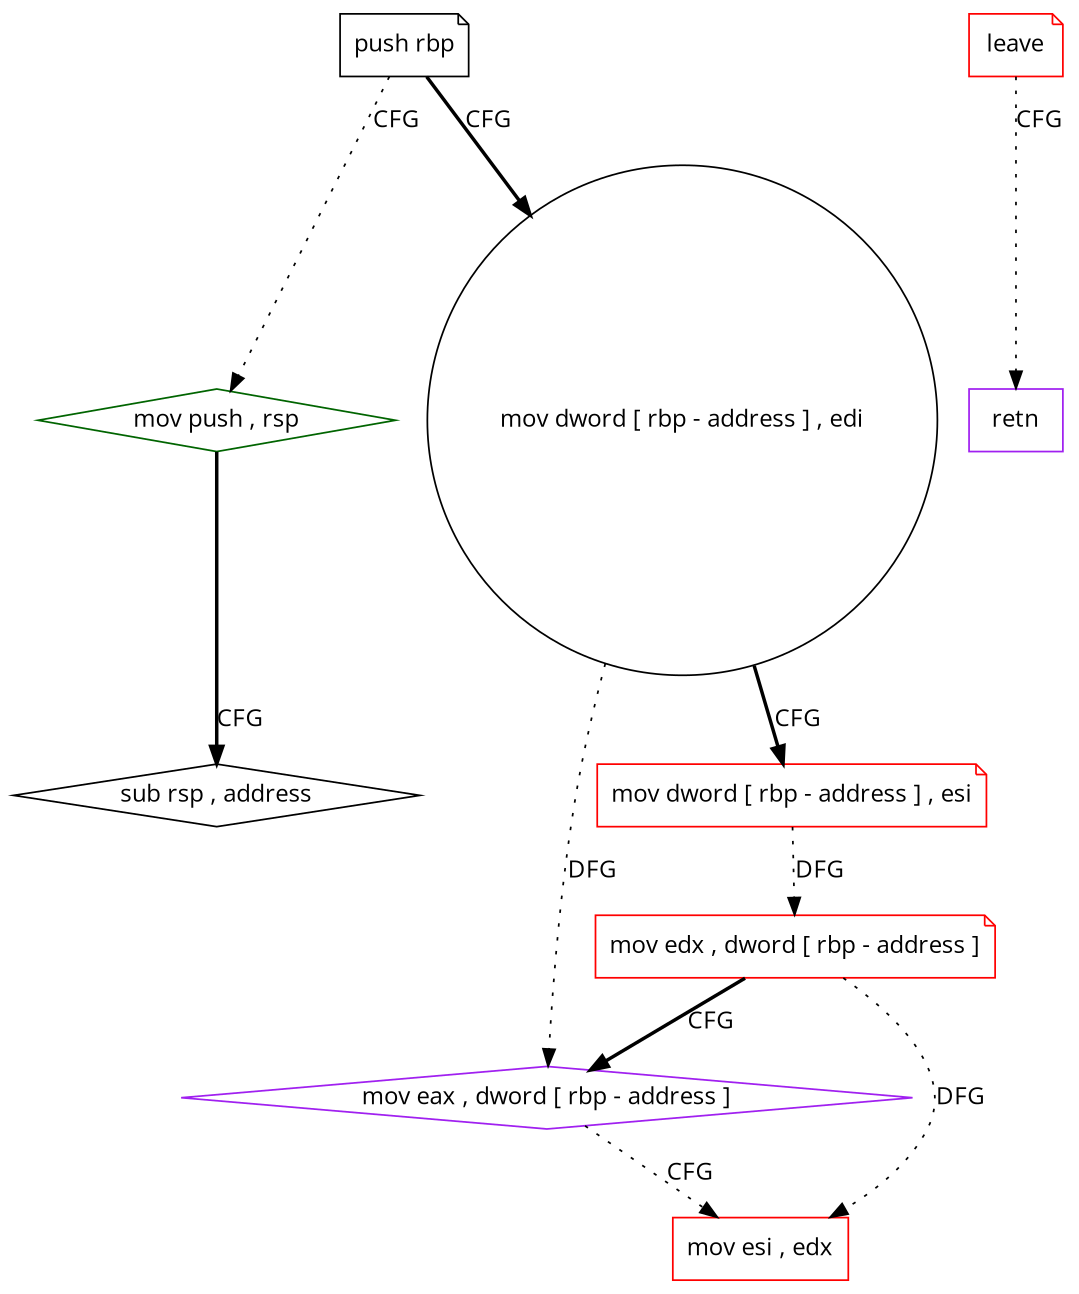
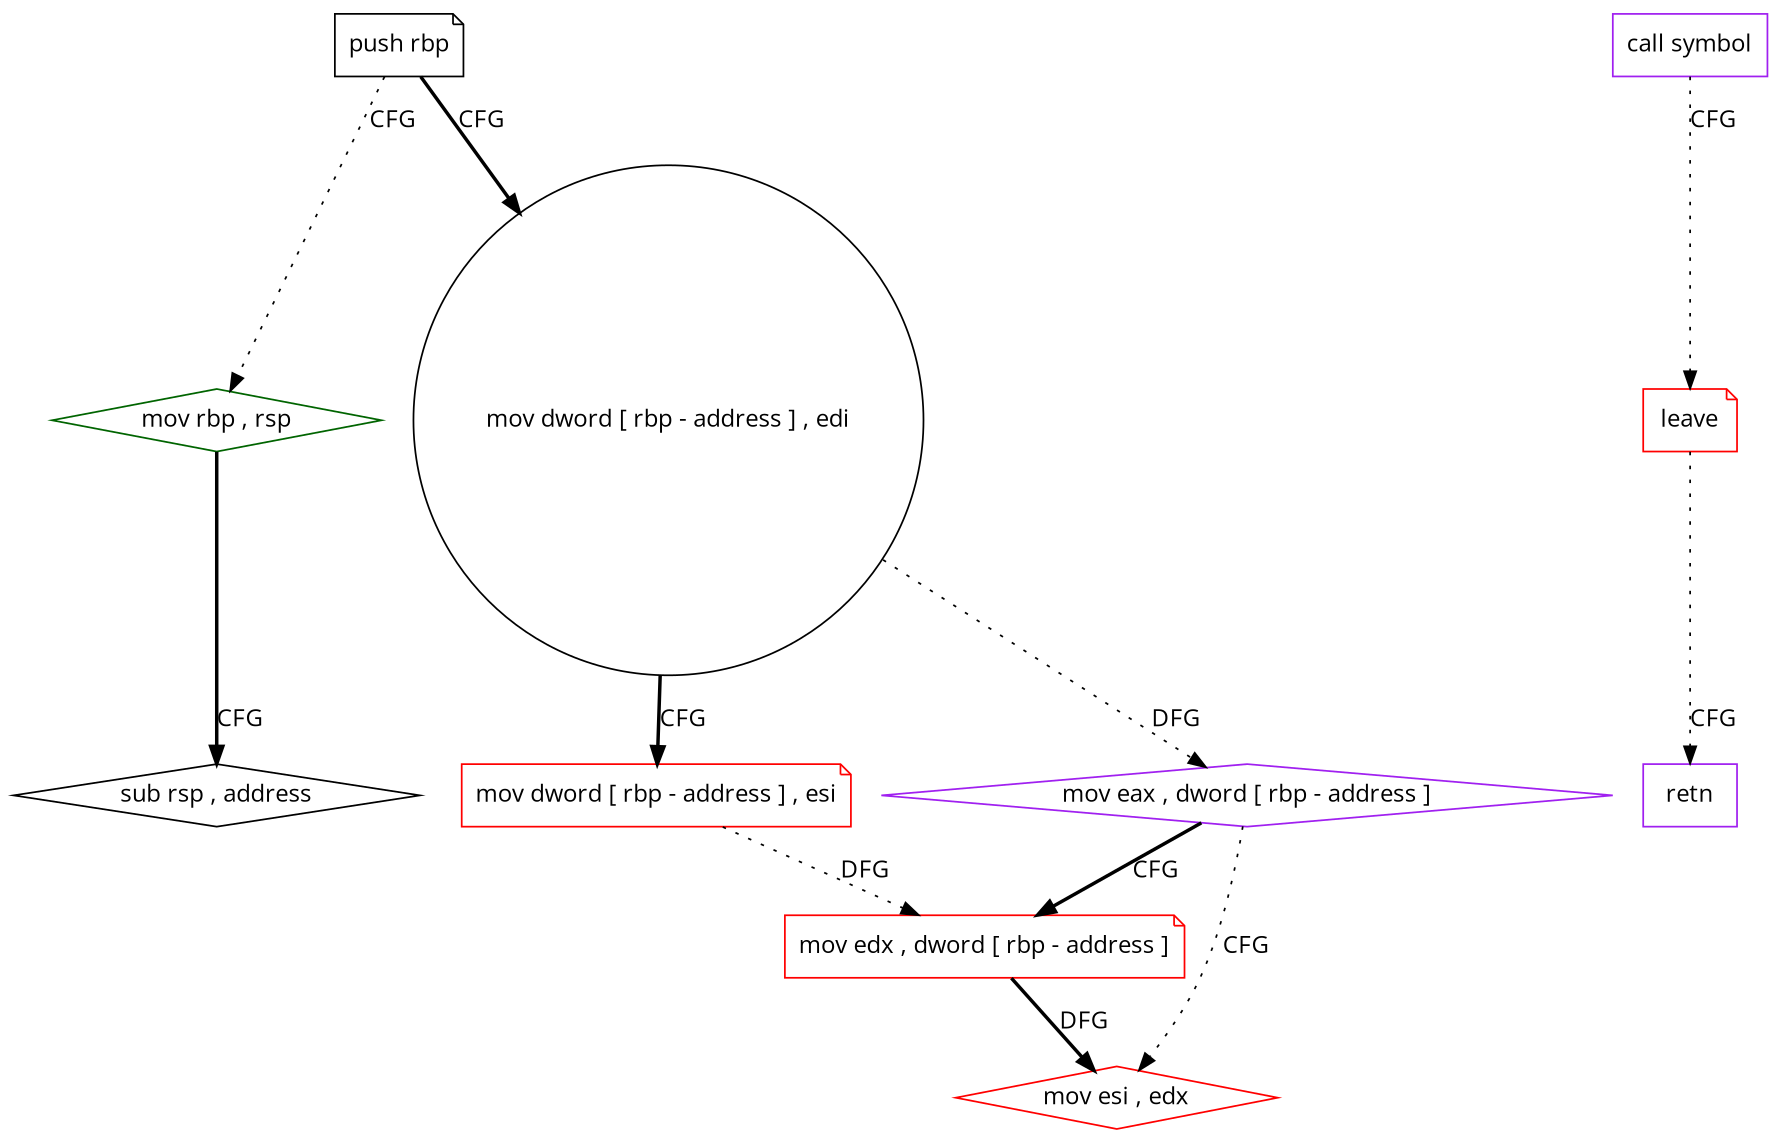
none -> (1690, 45)
(217, 420) -> (217, 420)
(675, 1020) -> (1127, 865)
(934, 1094) -> (1047, 1018)
(761, 1249) -> (1117, 1098)
